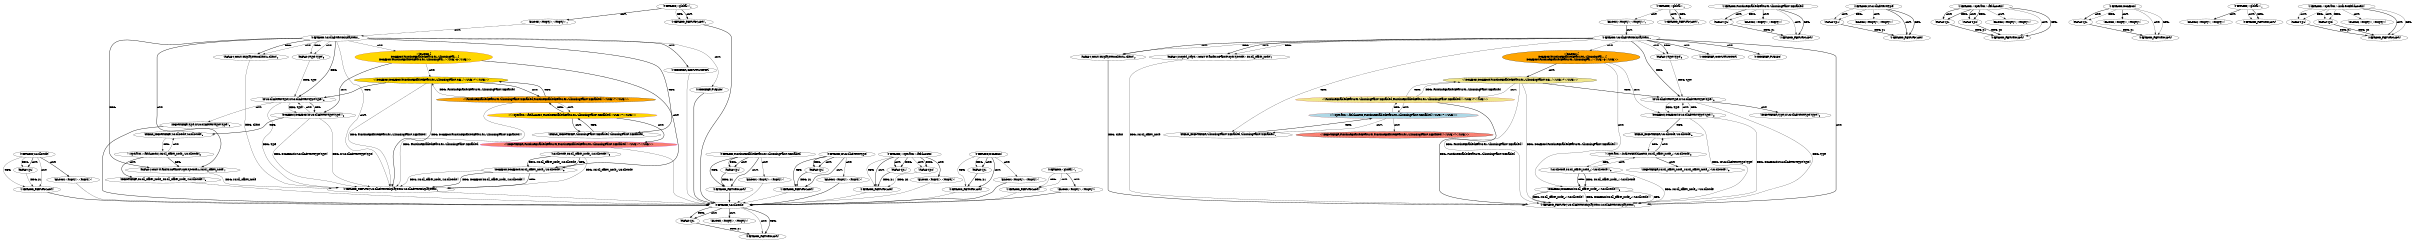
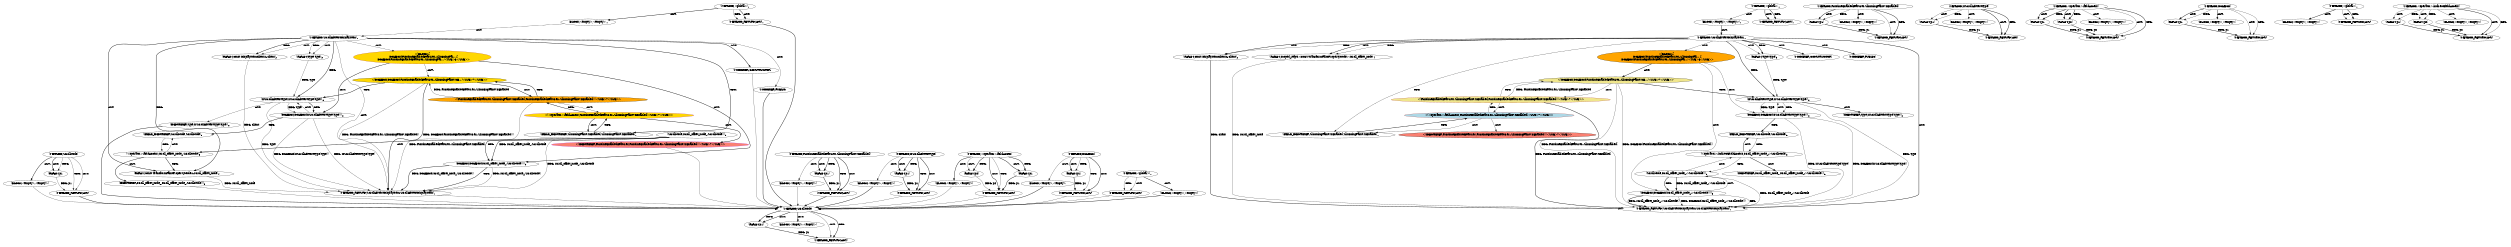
none -> (435, 140)
none -> (1728, 184)
